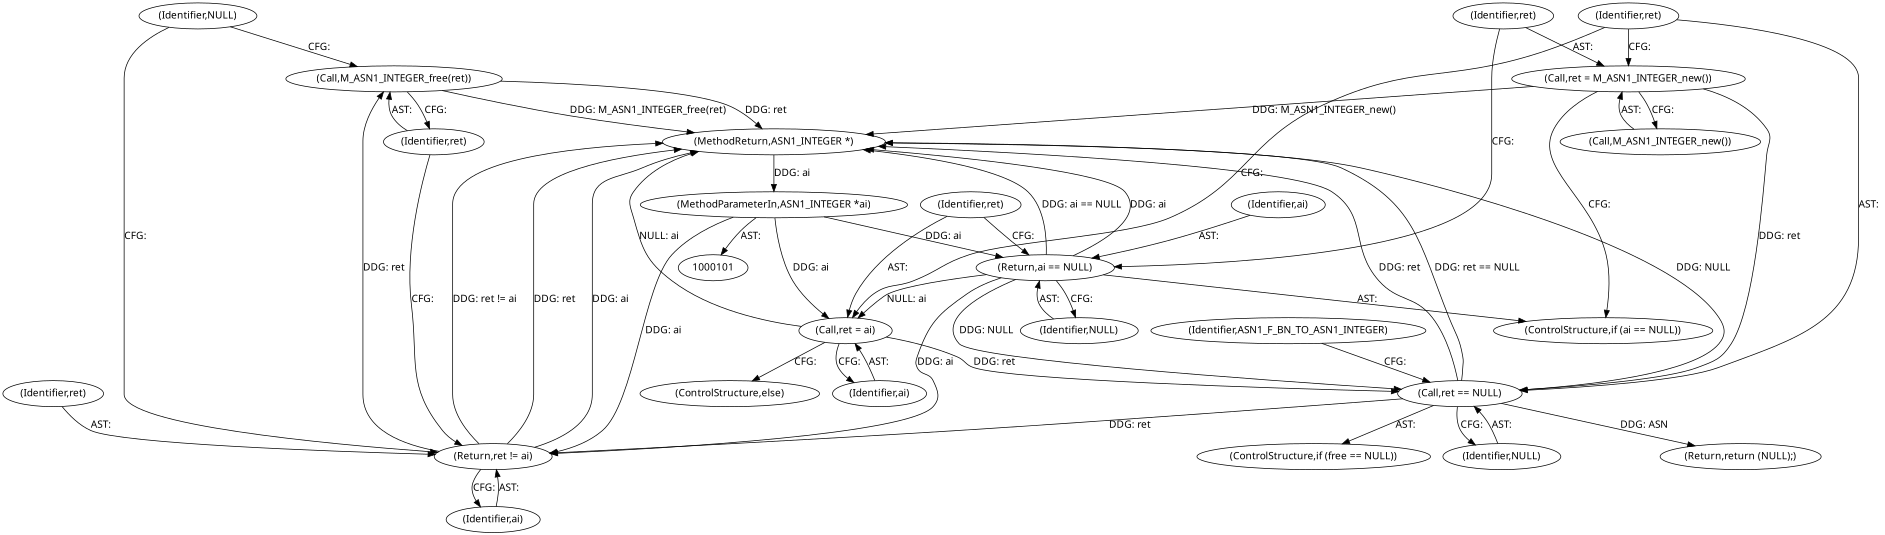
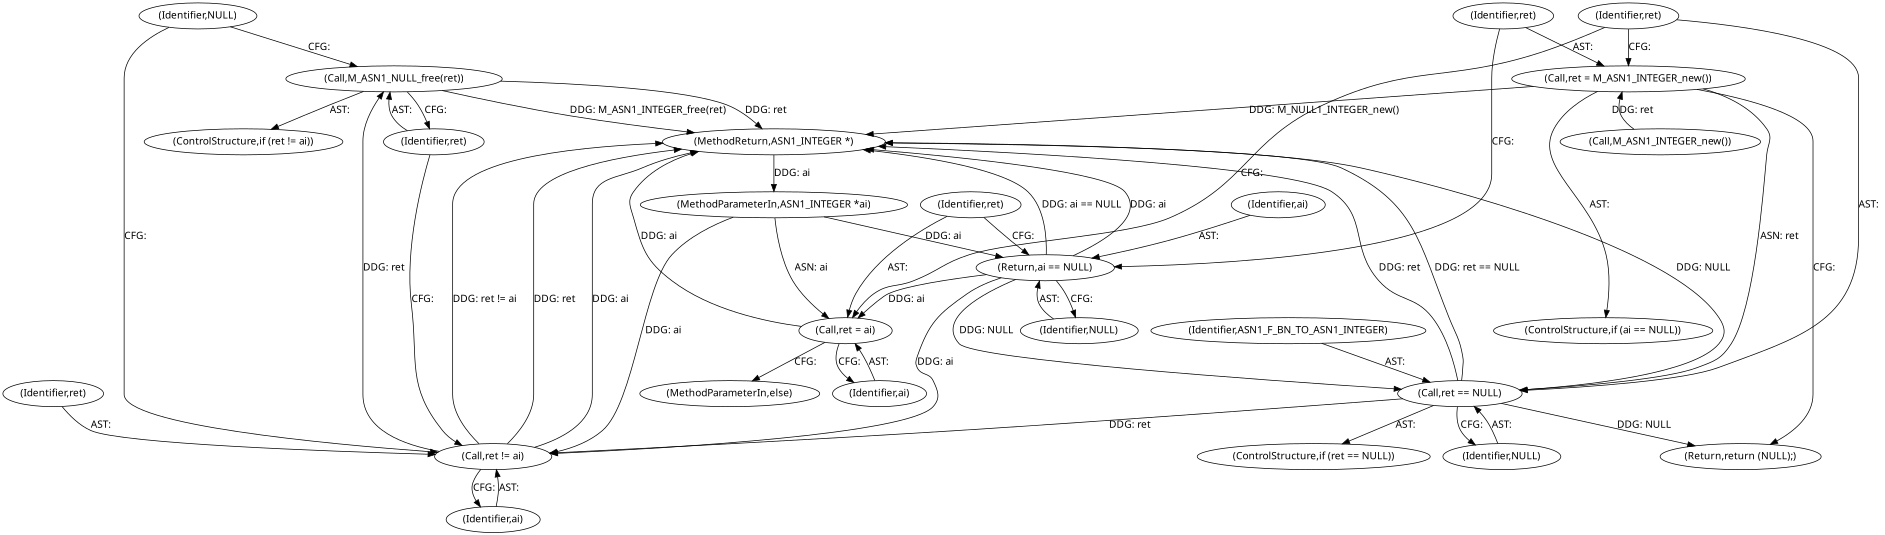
(394, 79) -> (394, 79)
(1648, 106) -> (1813, 232)
(1324, 110) -> (1324, 110)
(1633, 110) -> (1633, 110)
none -> (244, 142)
(1601, 205) -> (1601, 205)
(659, 236) -> (659, 236)
(1780, 236) -> (1780, 236)
(713, 268) -> none
(811, 268) -> (811, 268)
(1311, 298) -> none
(907, 299) -> (907, 299)
(1397, 362) -> (1397, 362)
(1135, 382) -> none
(730, 394) -> (730, 394)
(1644, 425) -> (1644, 425)
(493, 457) -> (493, 457)
(1314, 457) -> (1314, 457)
